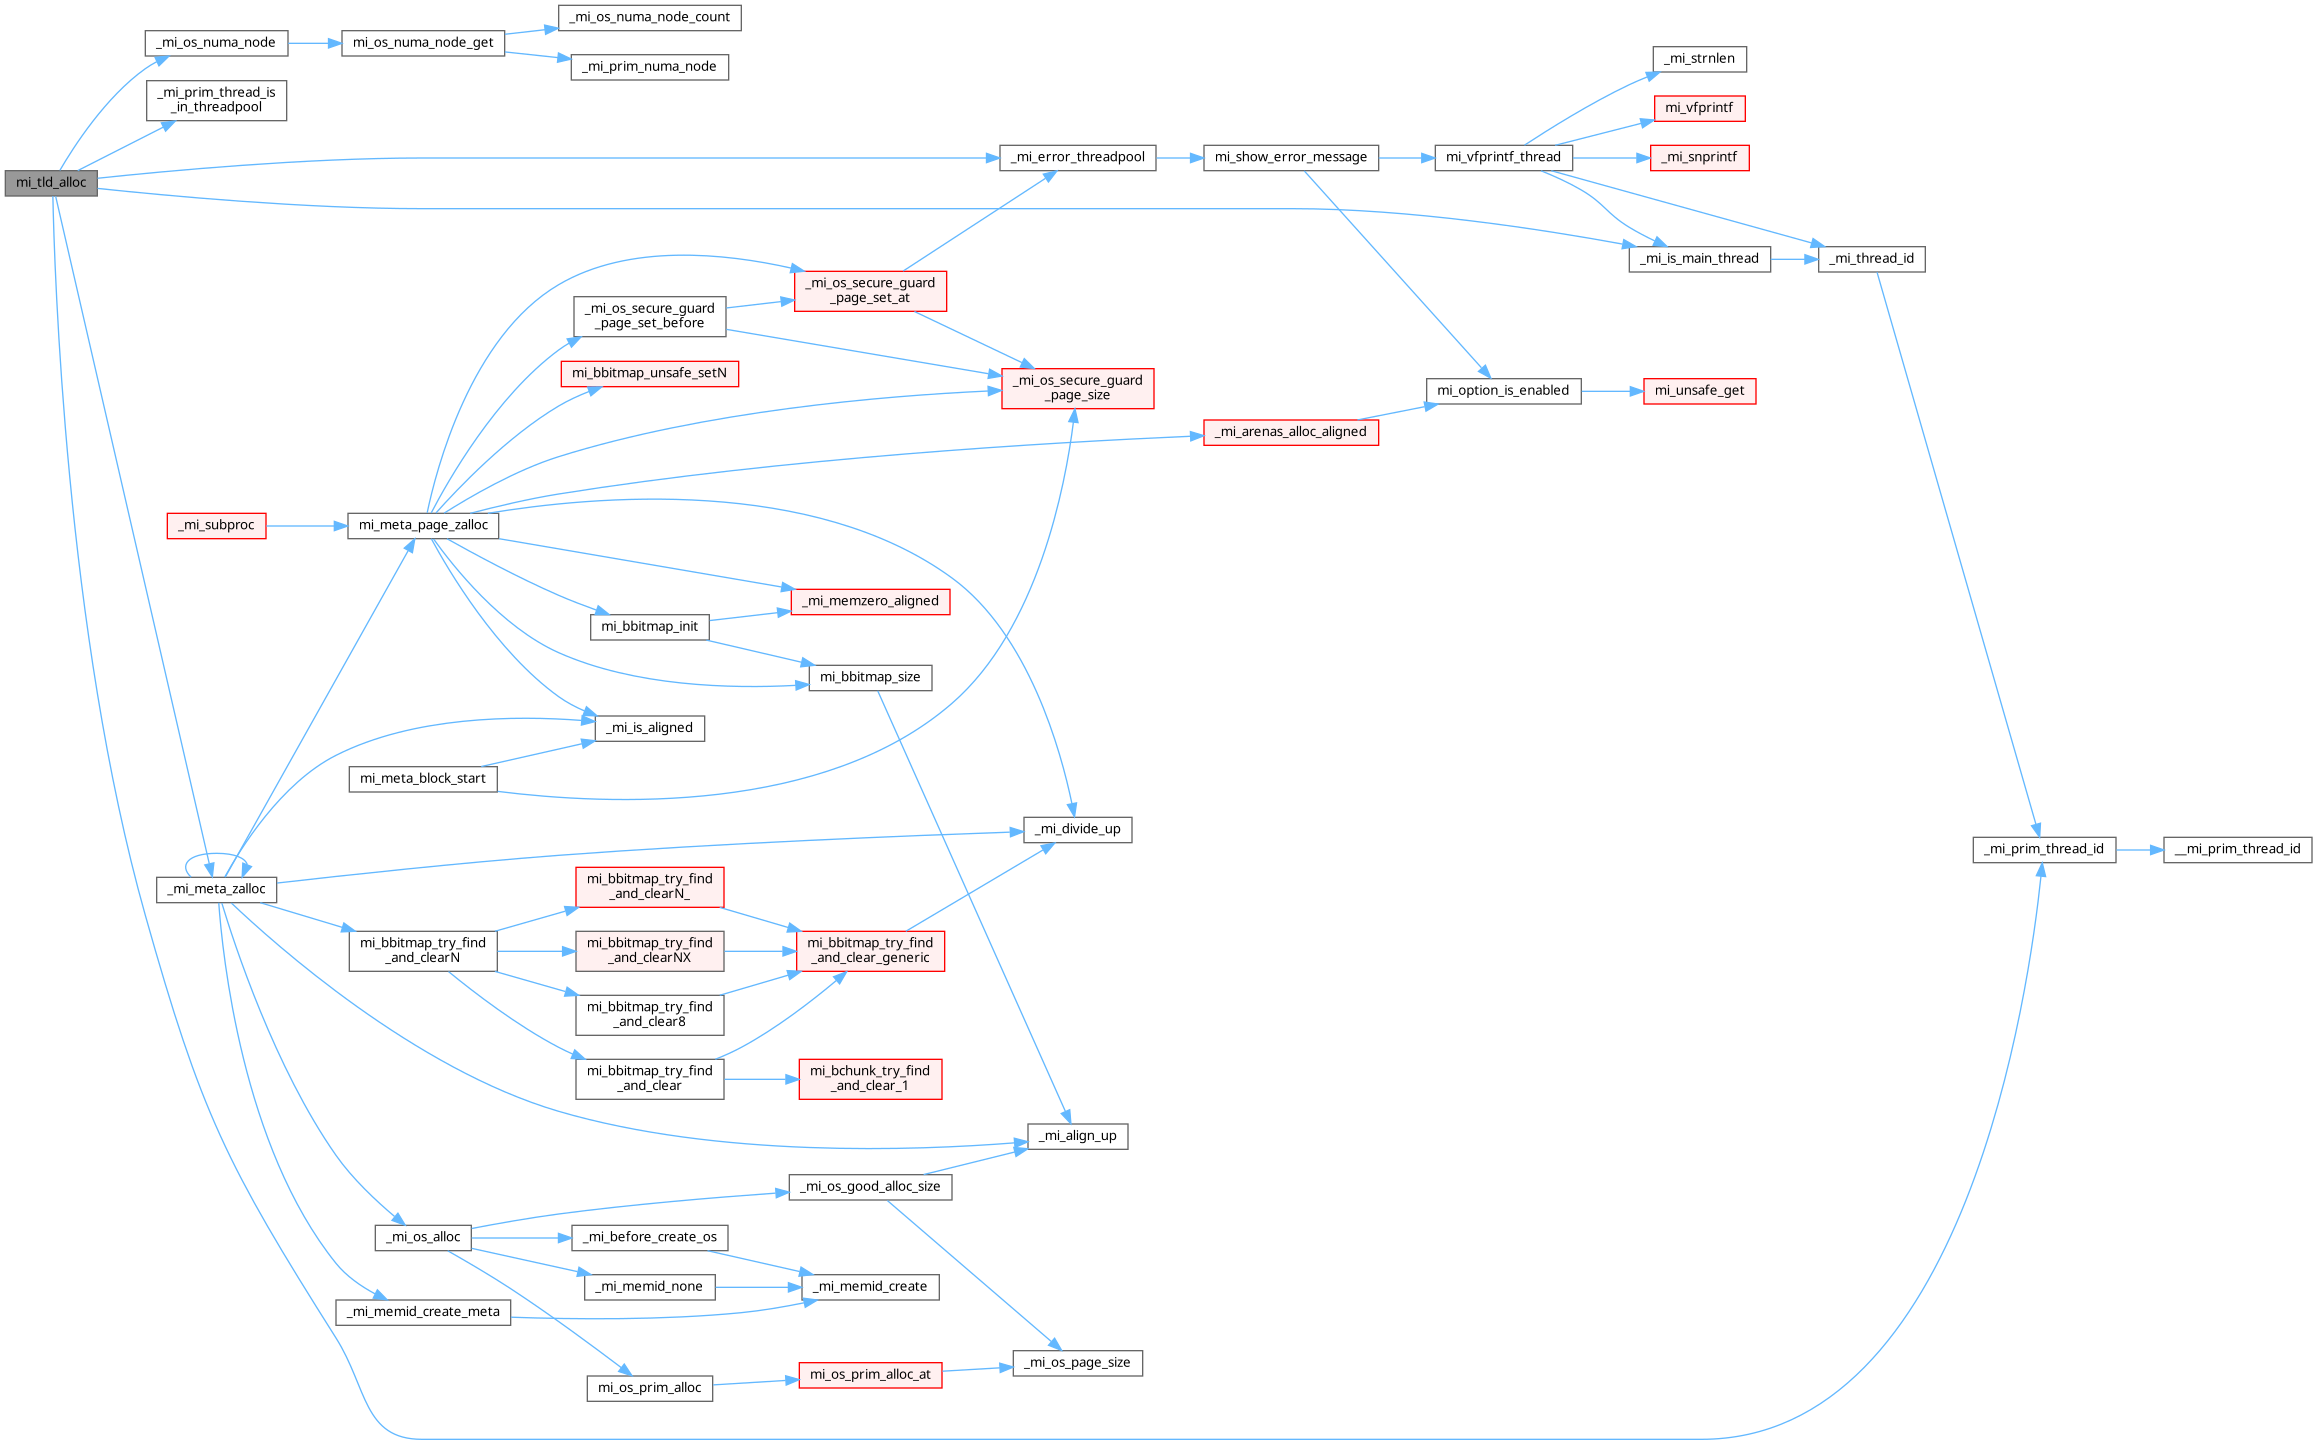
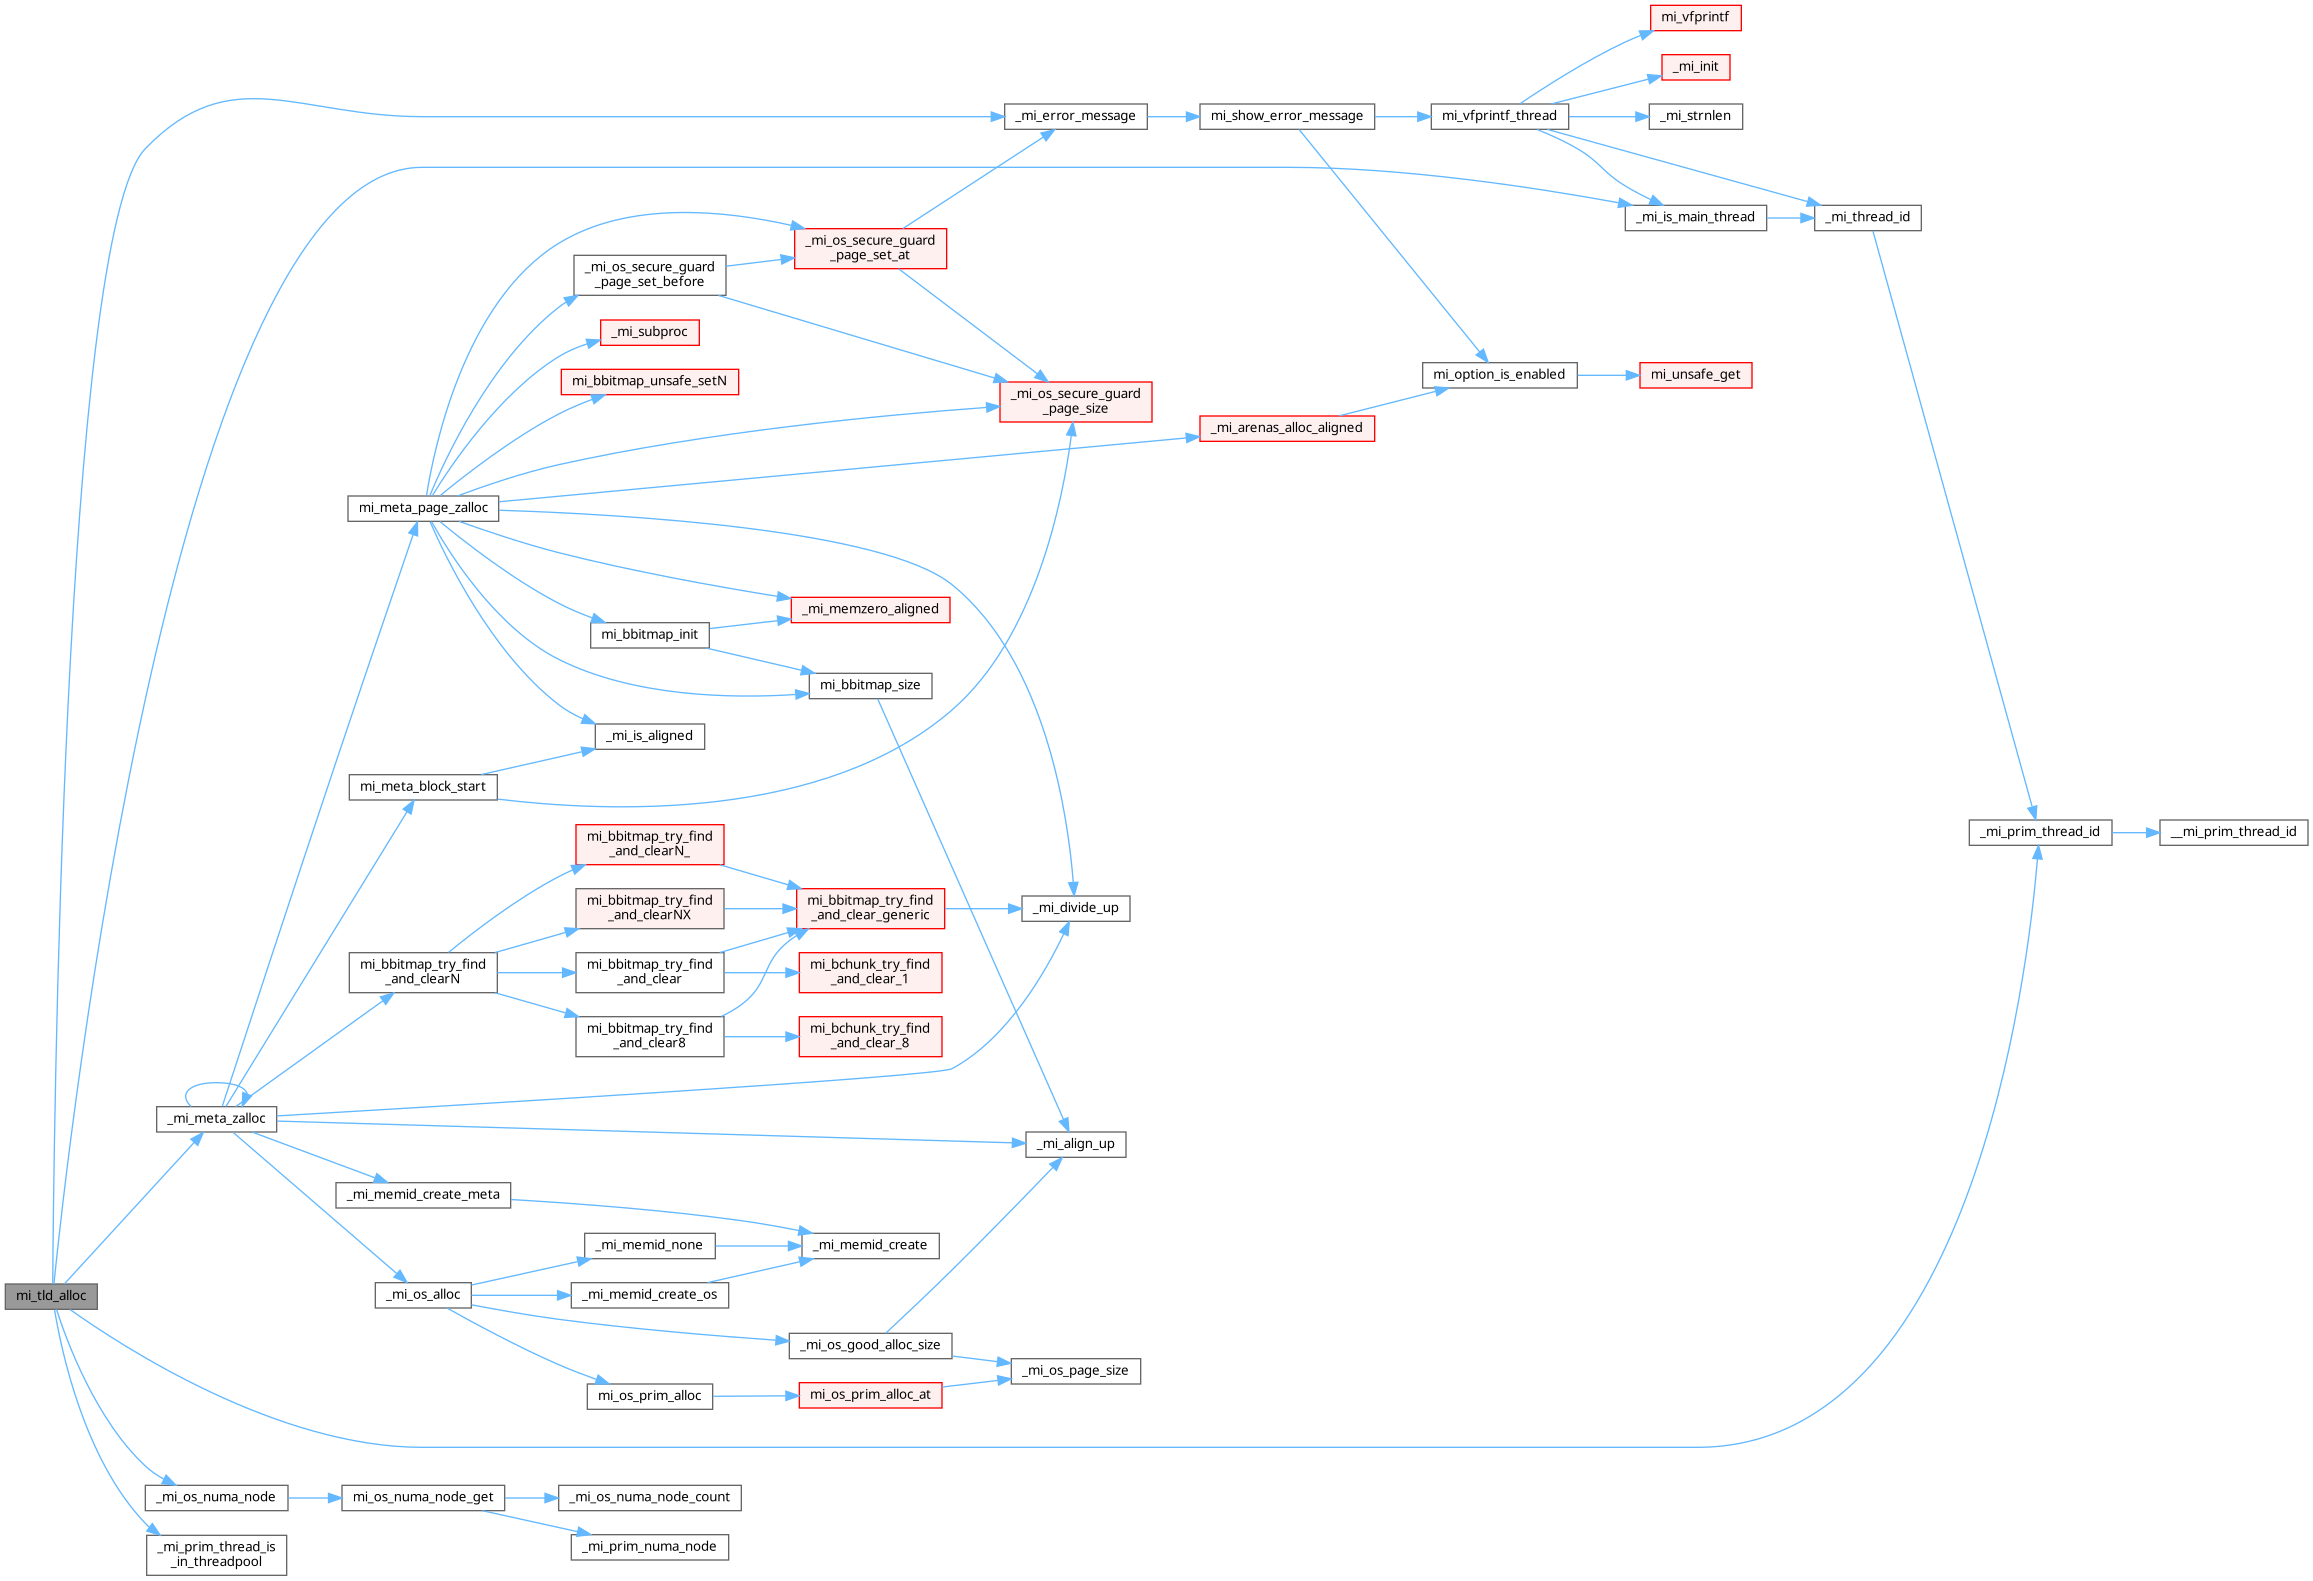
(1078, 158) -> (1076, 117)
(1700, 158) -> (1696, 67)
(300, 526) -> (499, 408)
(375, 740) -> (316, 959)
none -> (871, 1037)
(650, 1238) -> (650, 1295)
